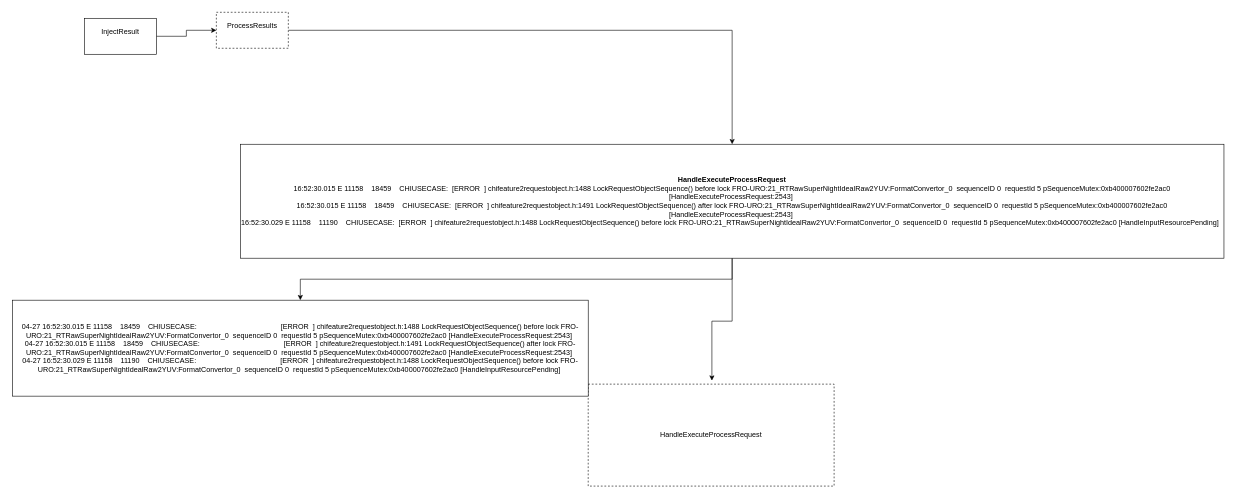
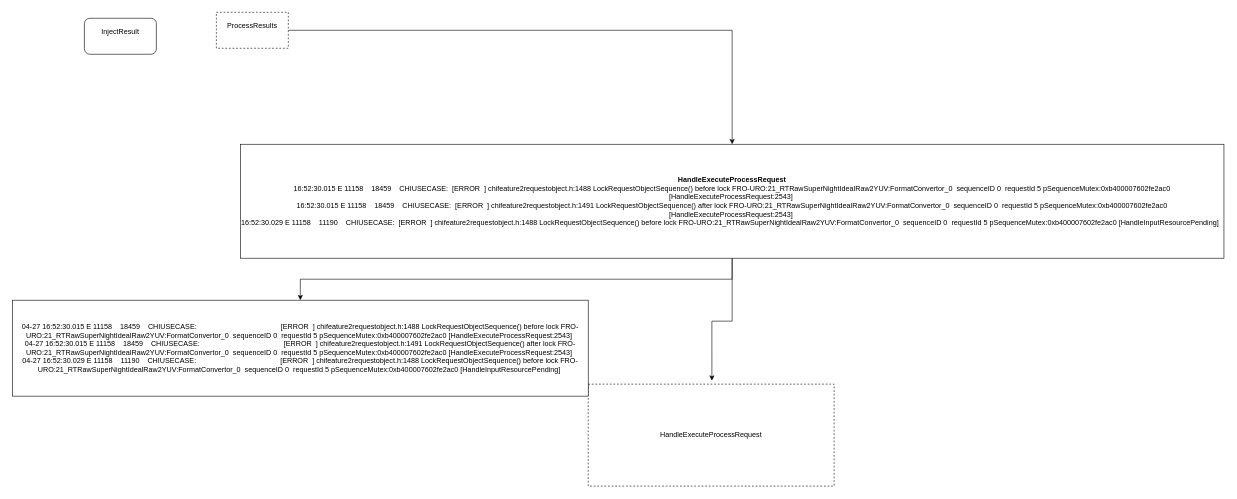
(186, 33) -> none
(120, 36) -> (120, 36)
